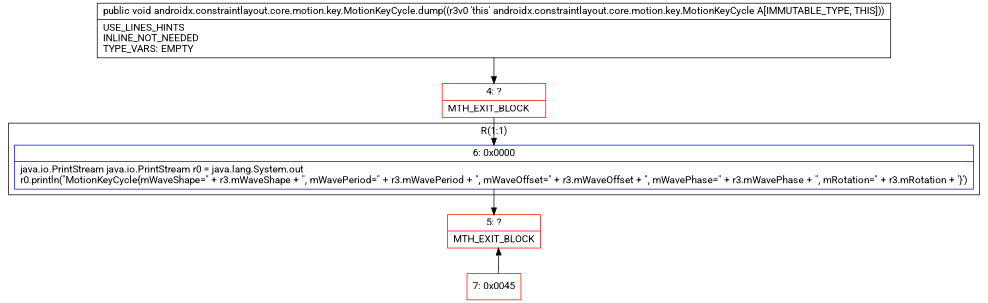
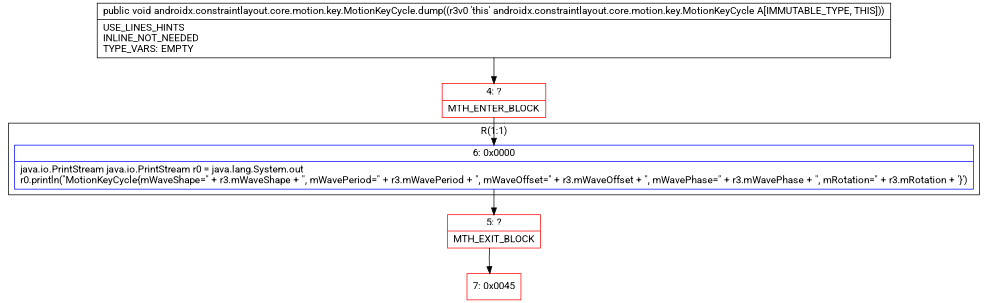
(489, 109) -> (494, 109)
(499, 264) -> (489, 257)
